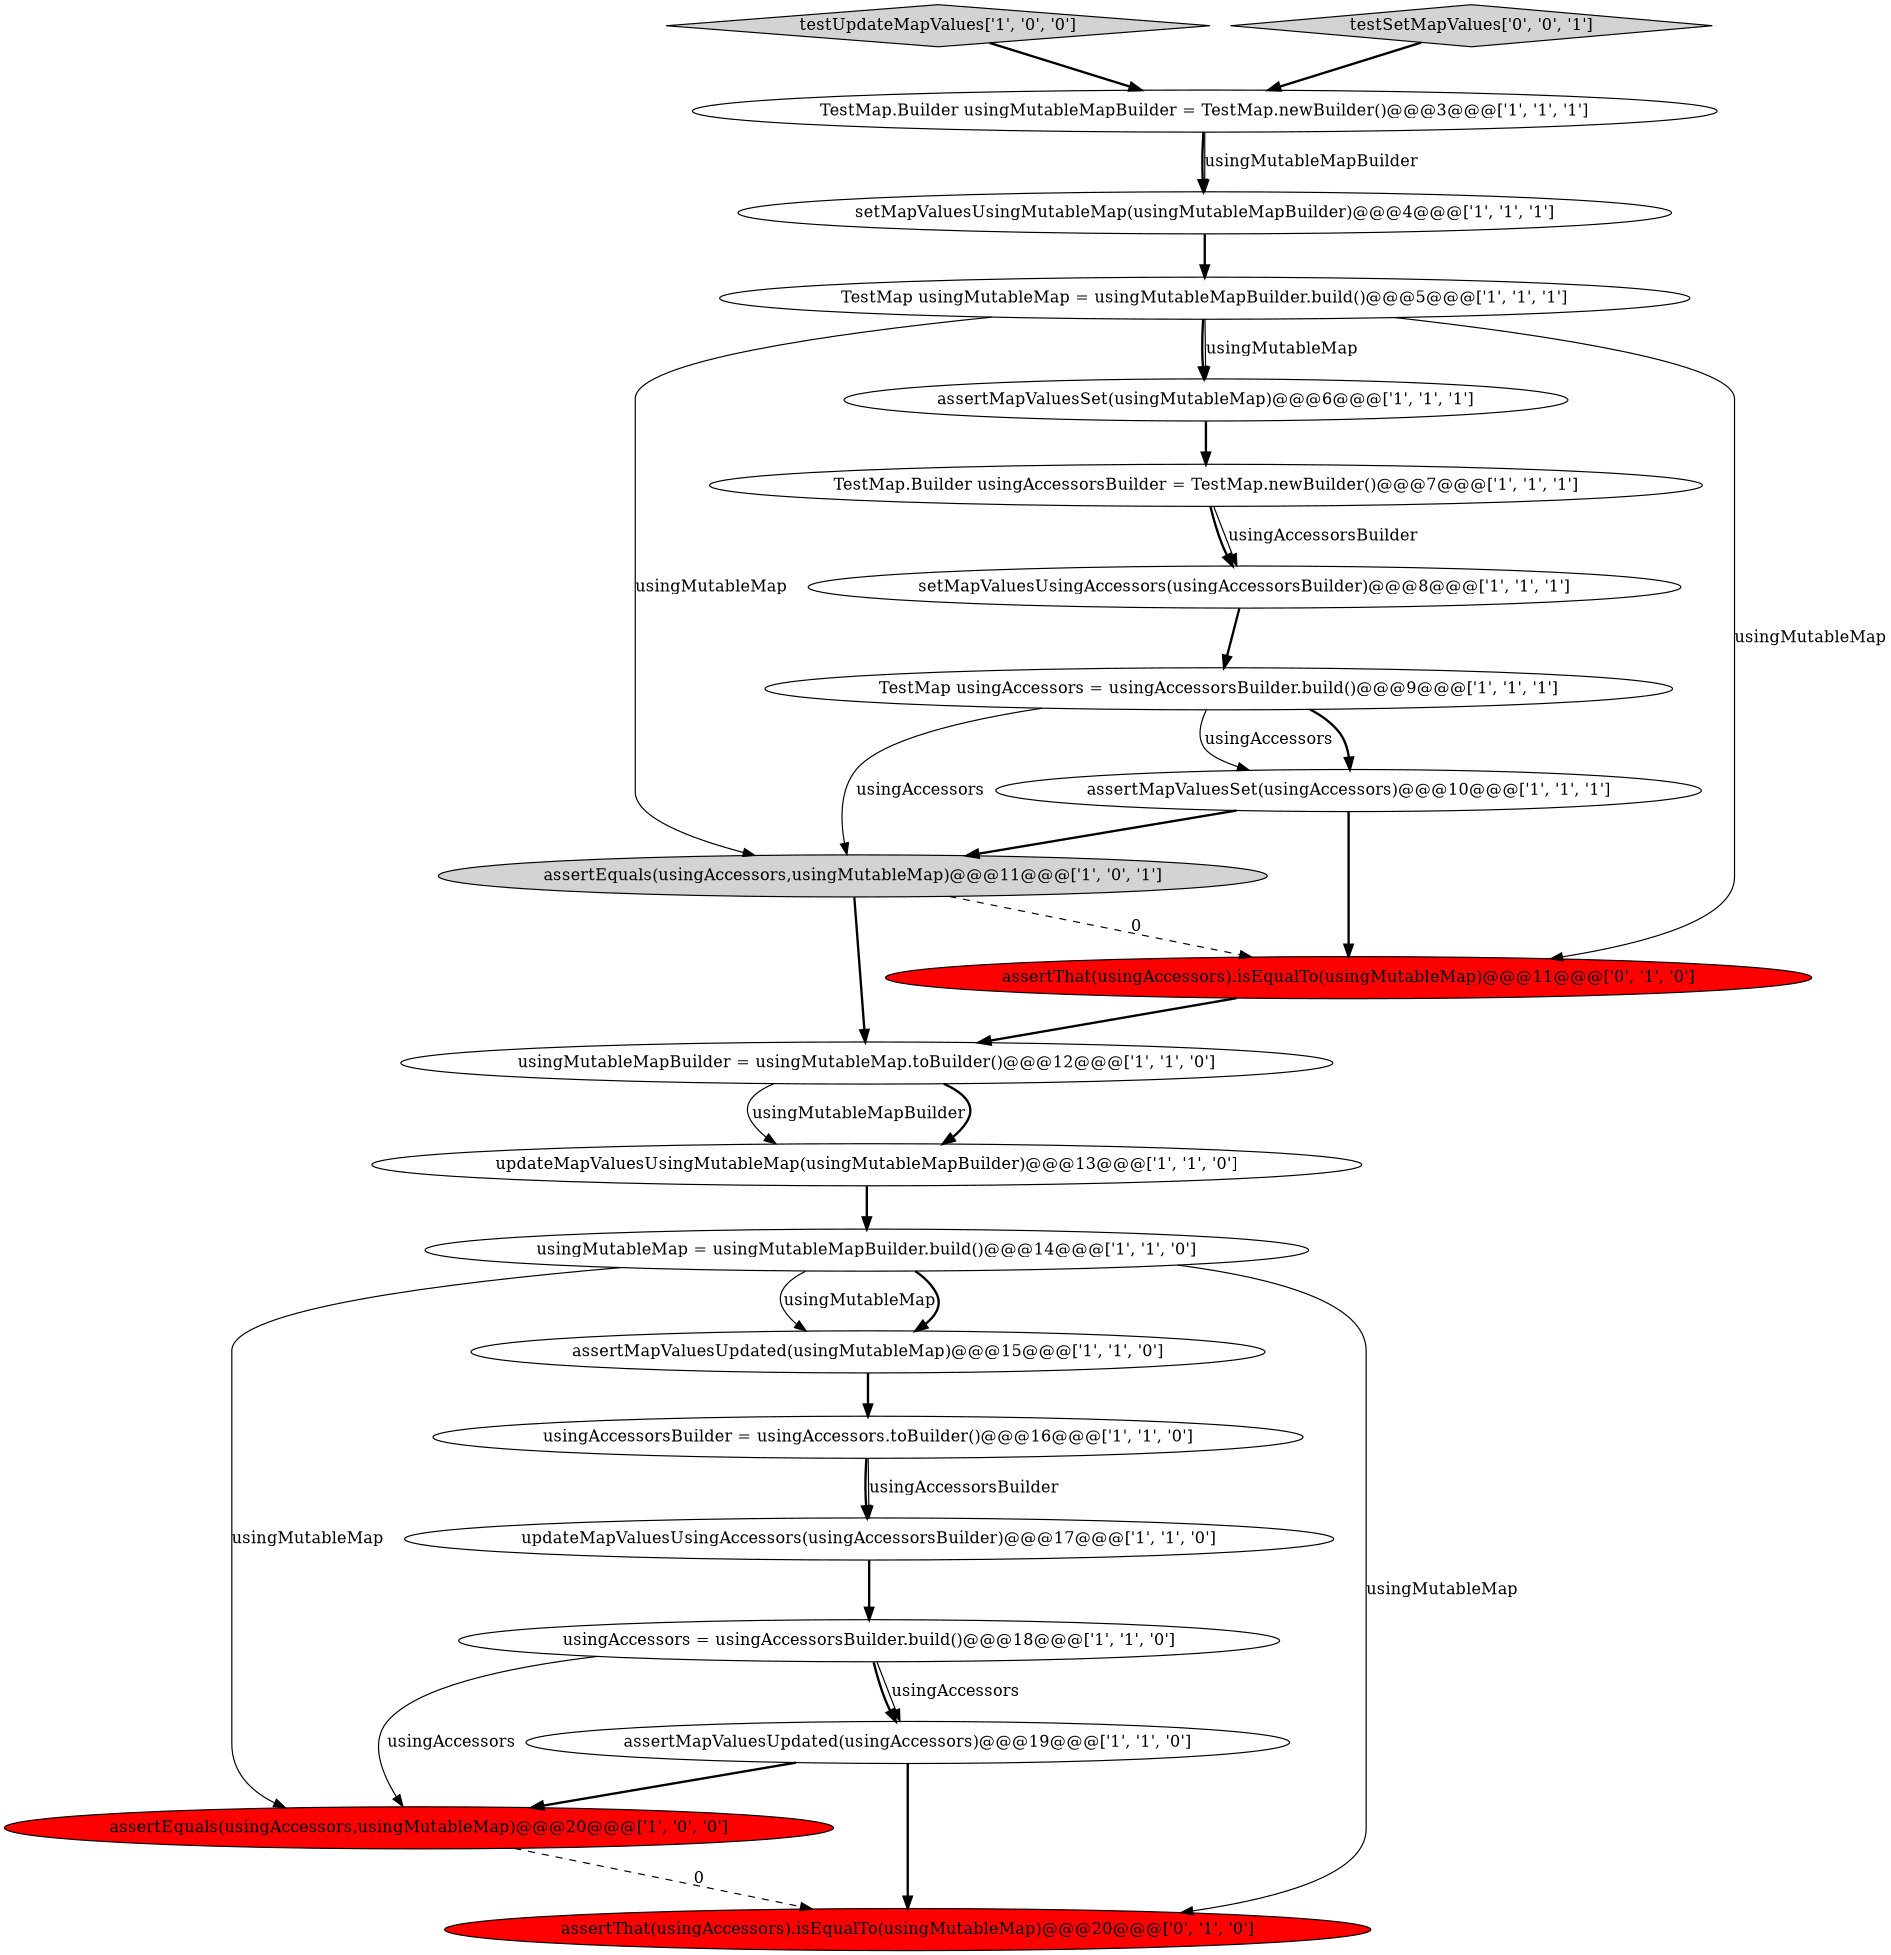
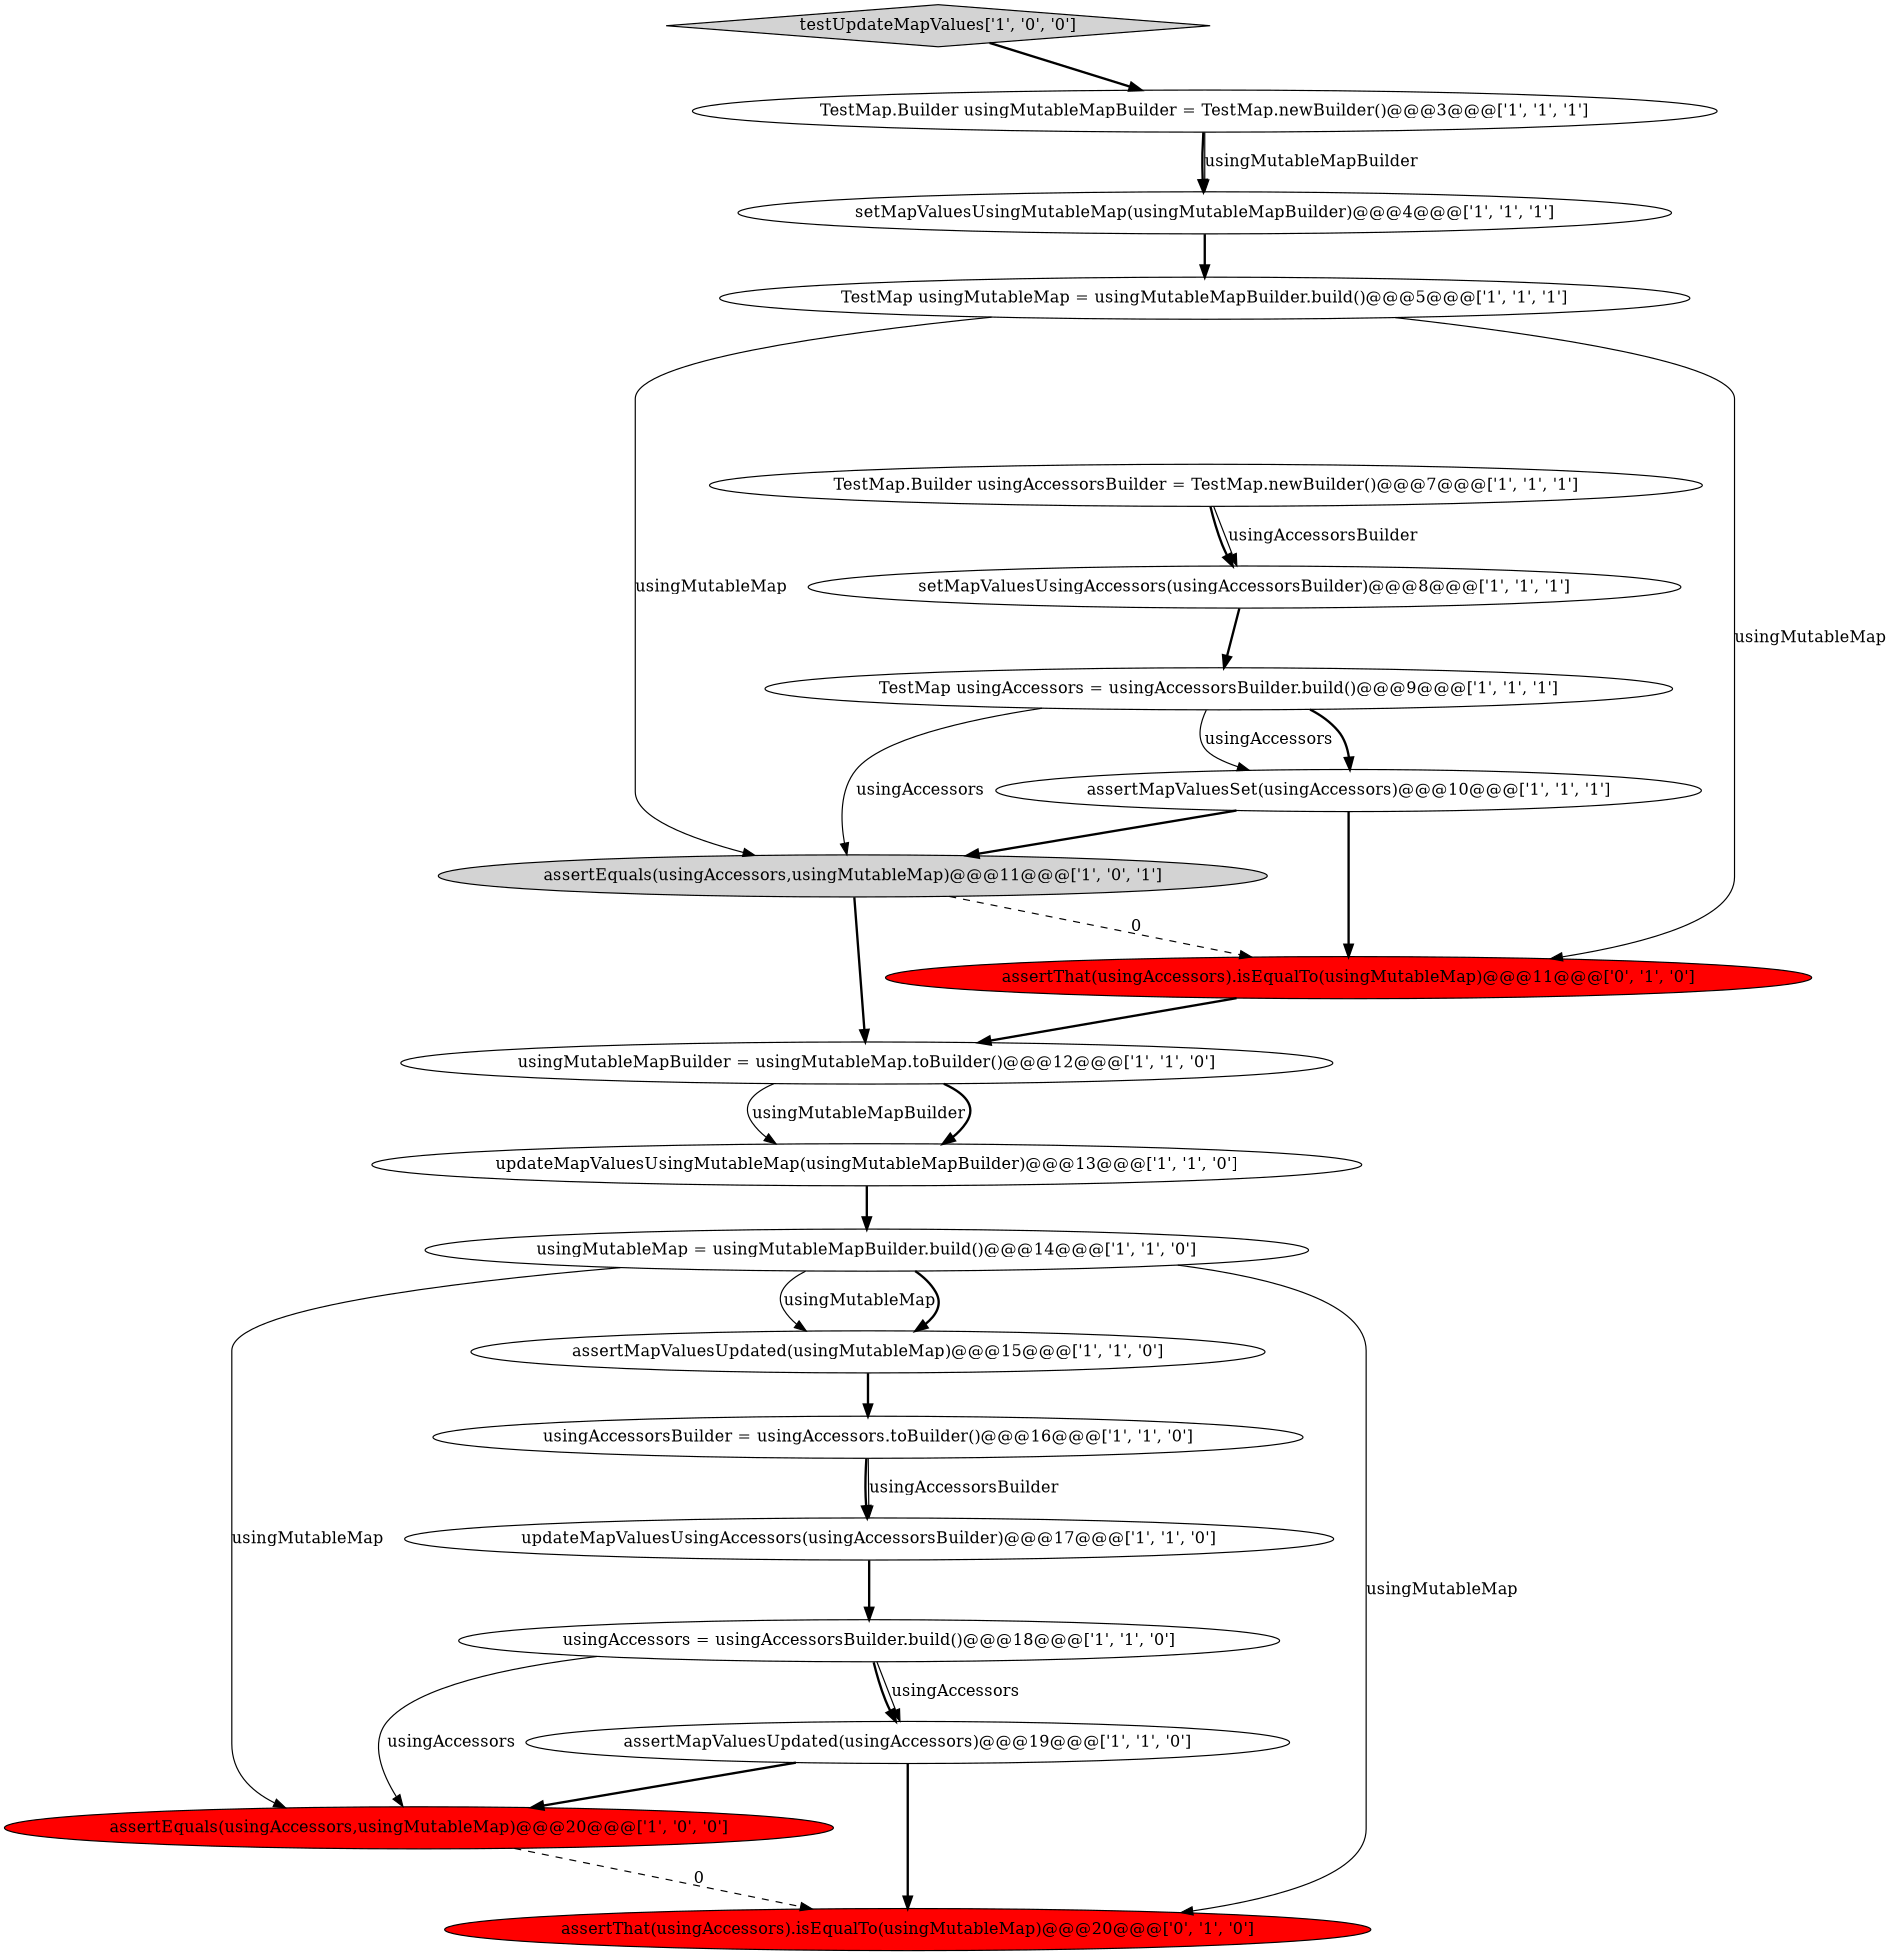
(1471, 26) -> none
(1206, 400) -> none
